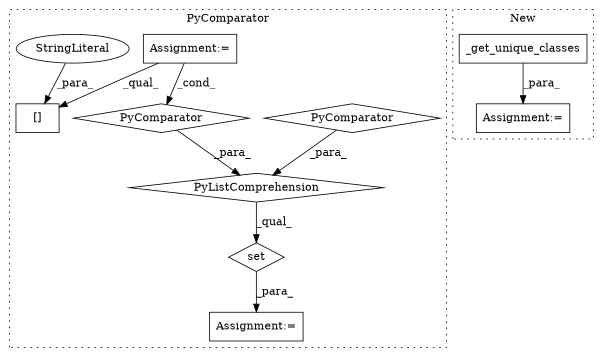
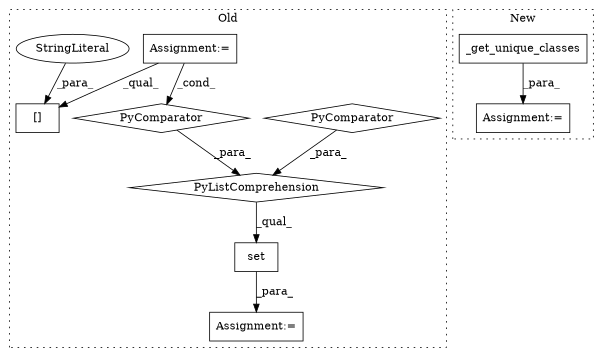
(228, 19) -> (228, 19)
(256, 257) -> (256, 257)
